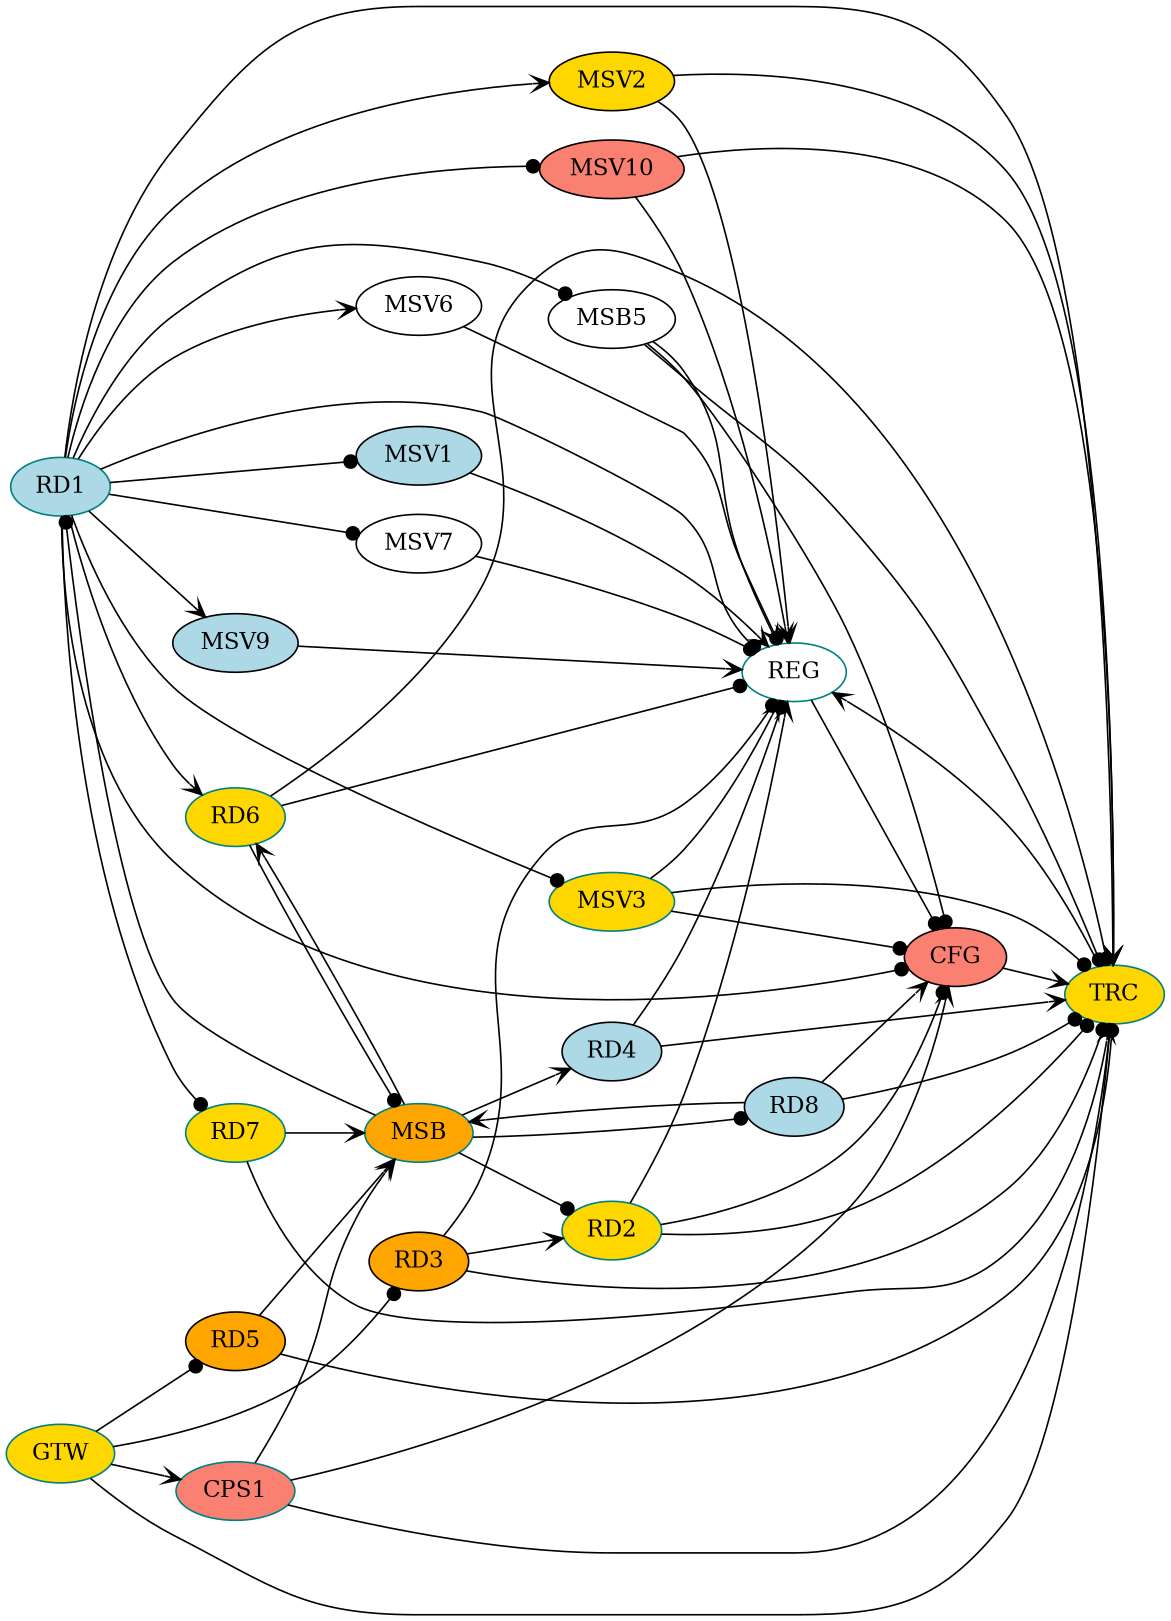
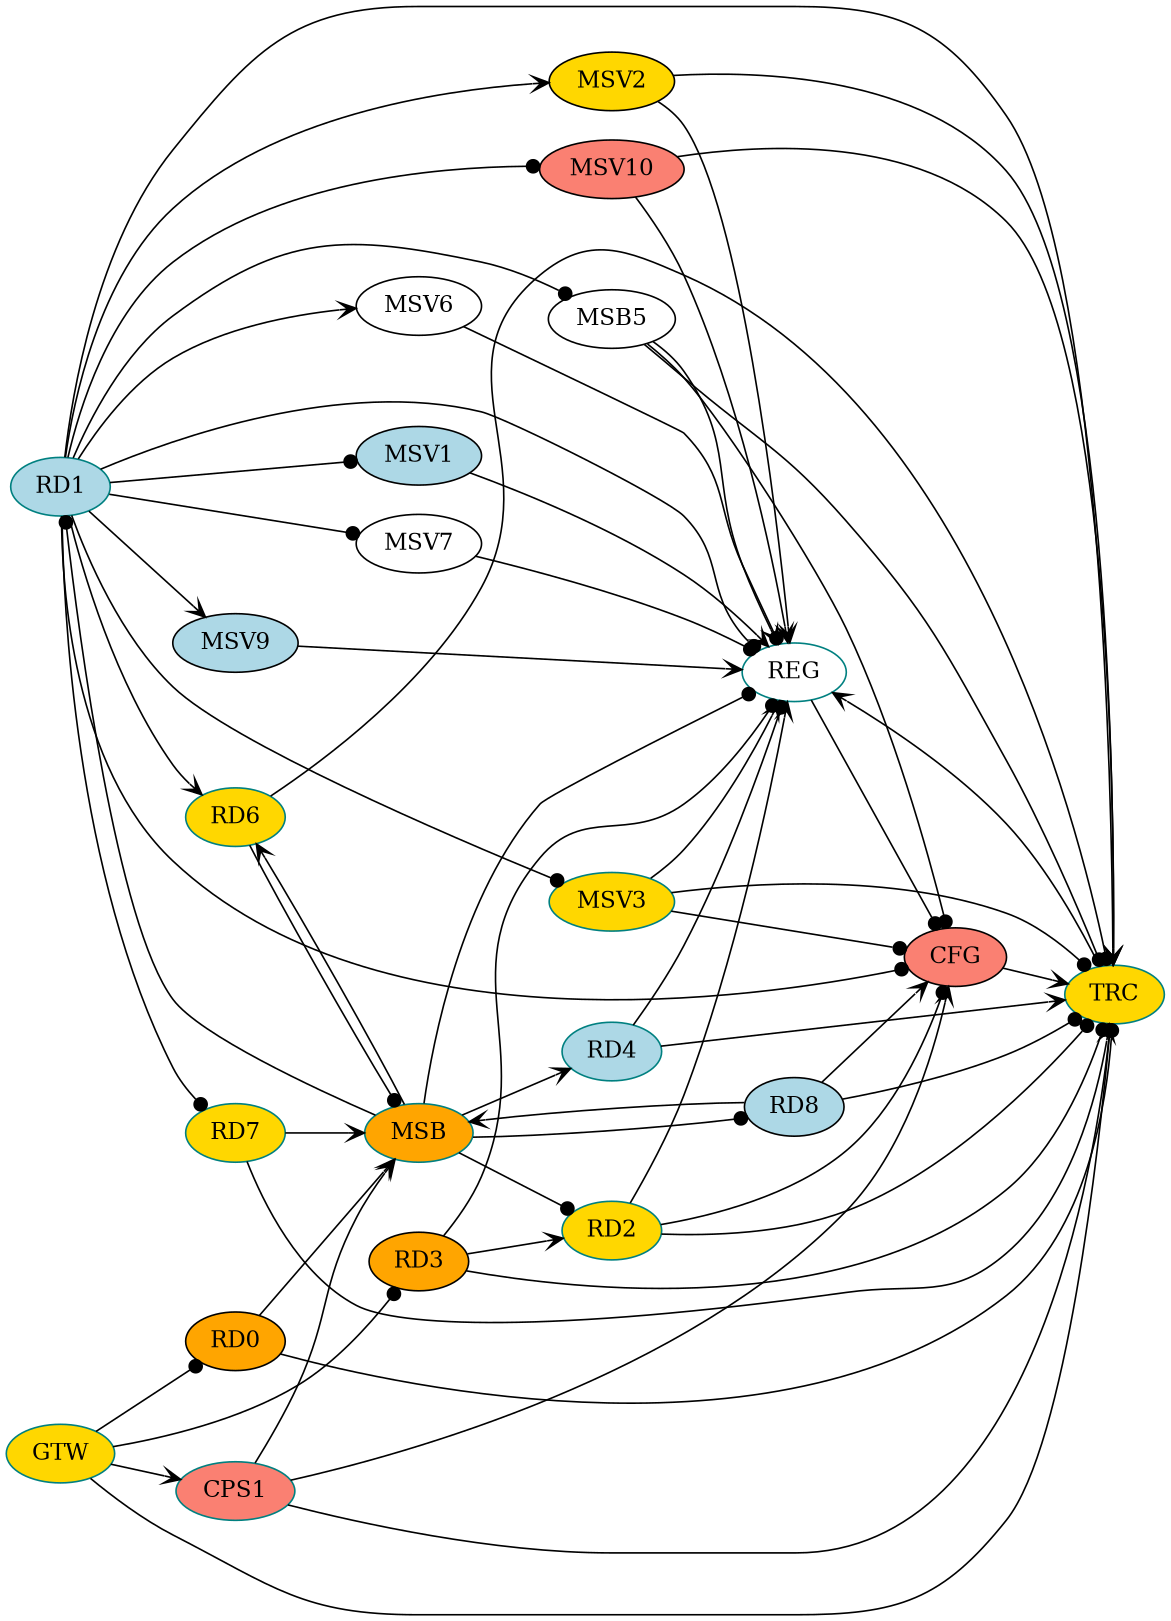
(507, 747) -> (511, 842)
(612, 1052) -> (612, 1052)
(235, 1341) -> (235, 1341)
